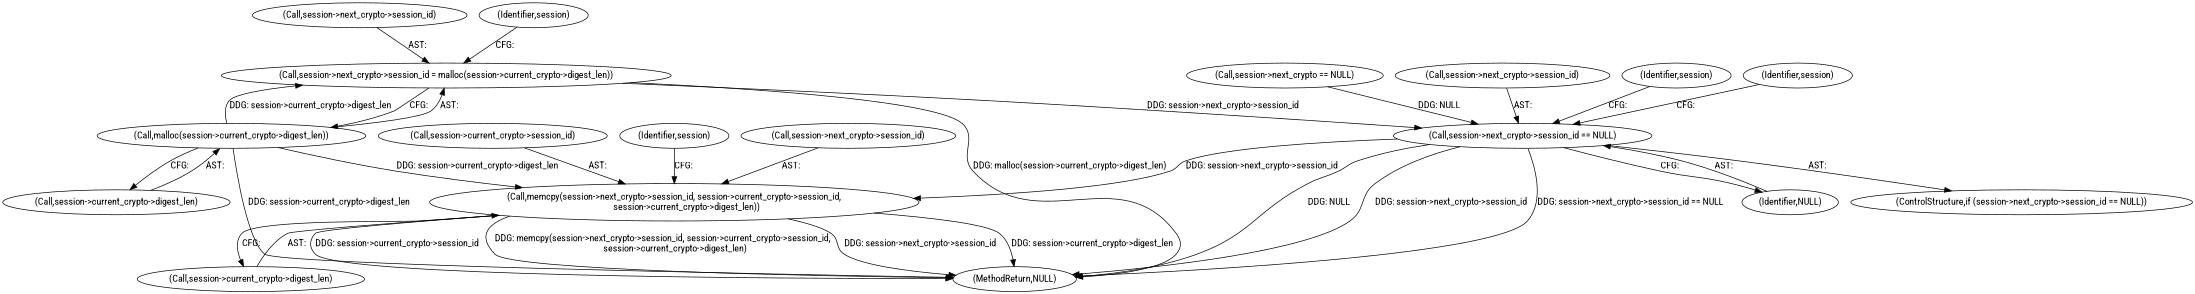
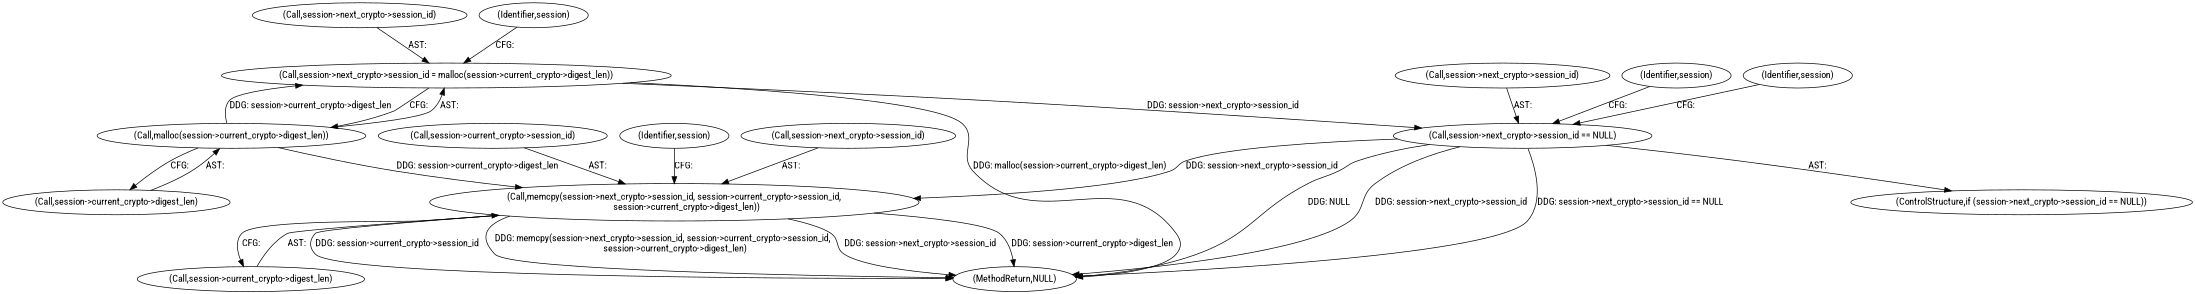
(1285, 76) -> none
(1790, 202) -> none
(549, 269) -> none
